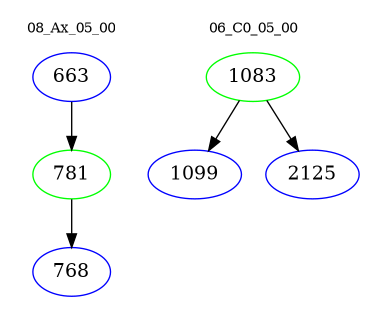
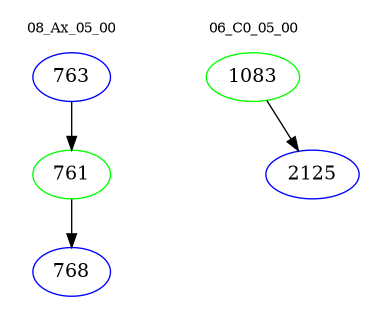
(72, 77) -> (72, 77)
(72, 175) -> (72, 175)
(195, 175) -> none
